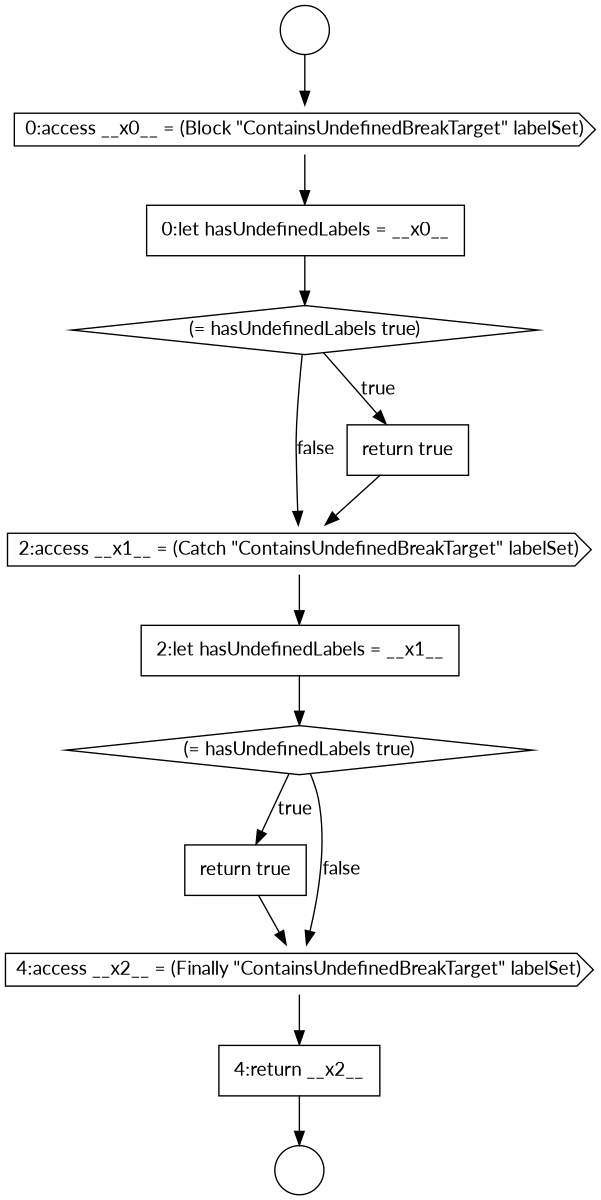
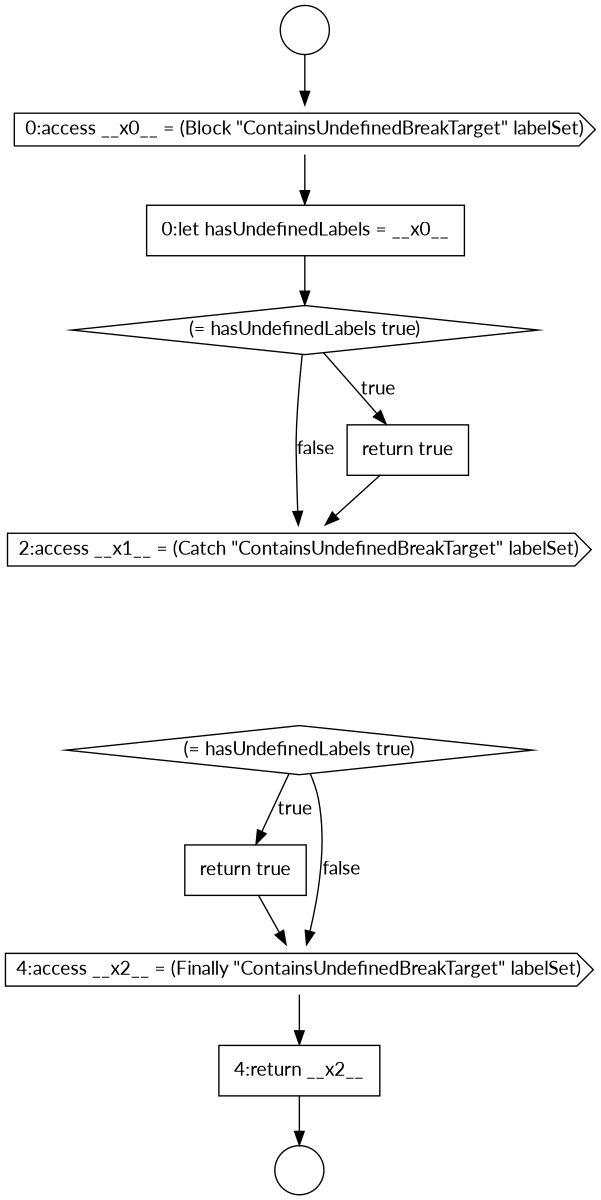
(299, 650) -> none
